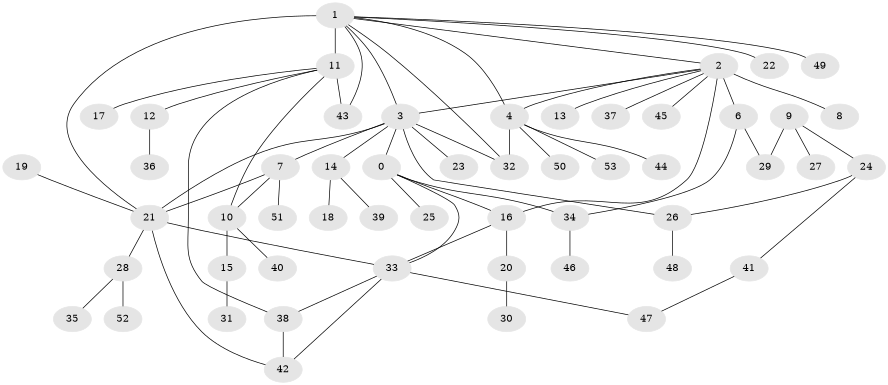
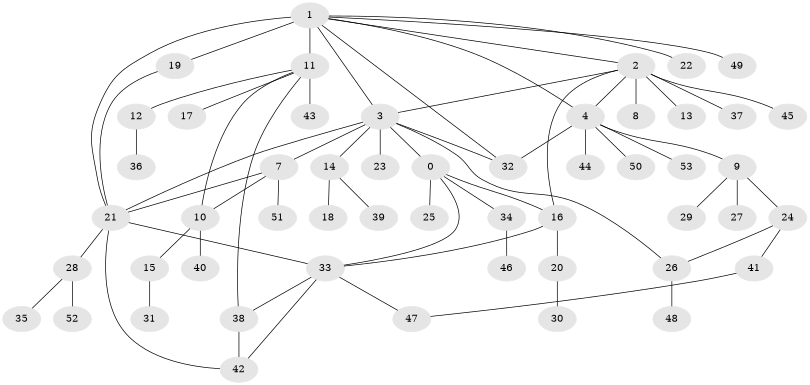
(362, 65) -> (242, 41)
(739, 117) -> none
none -> (661, 142)
